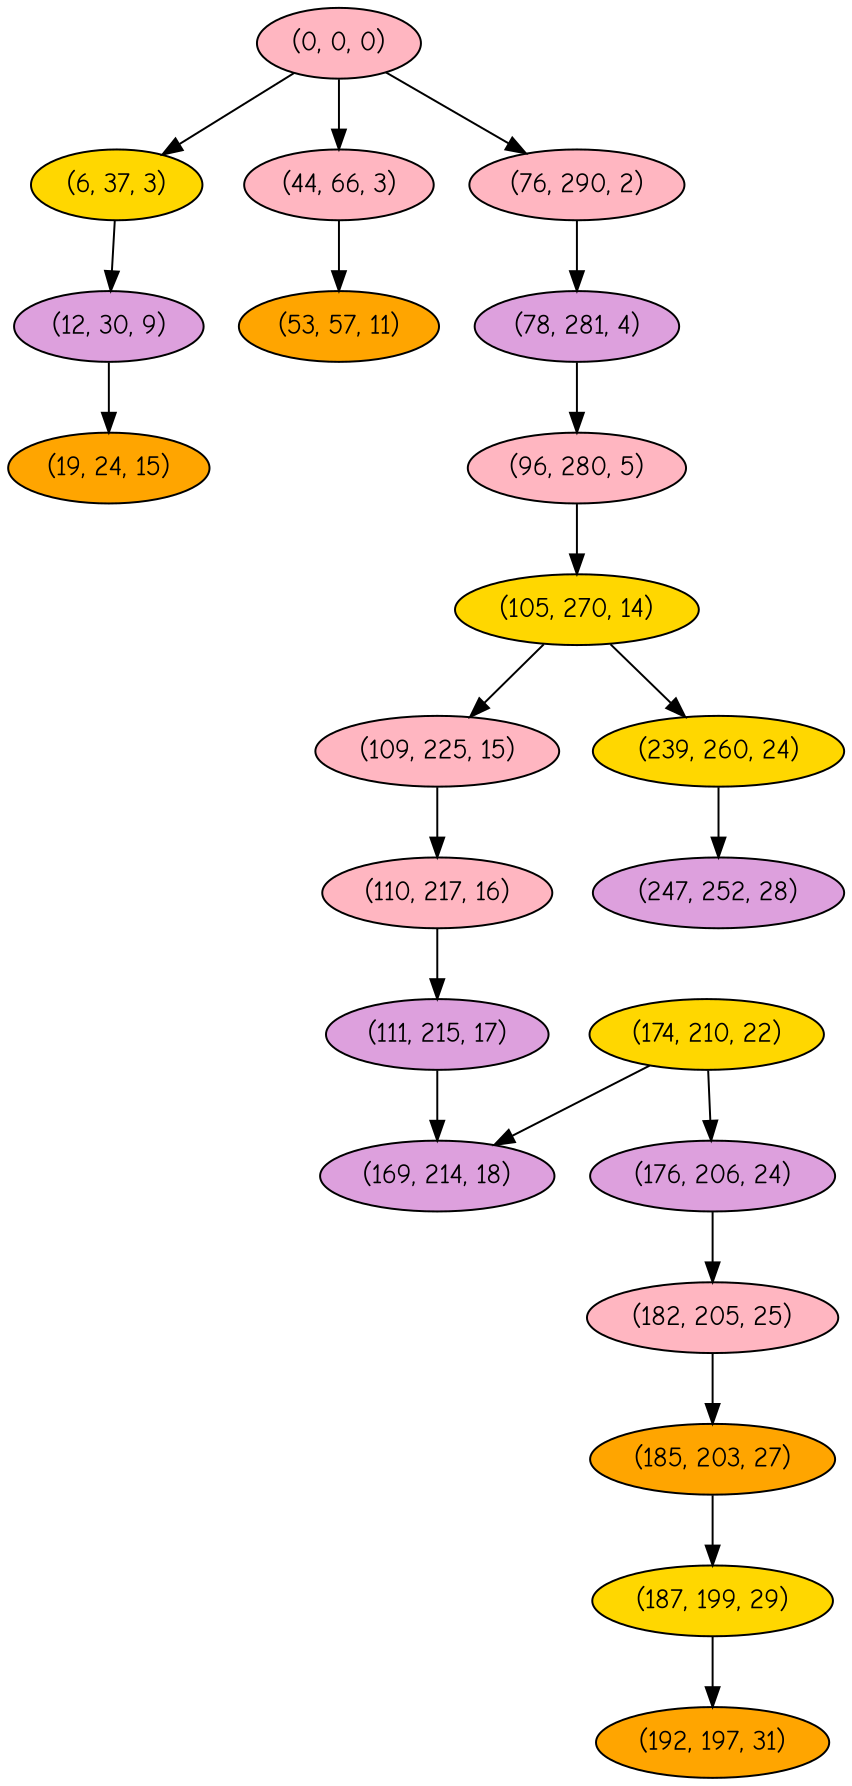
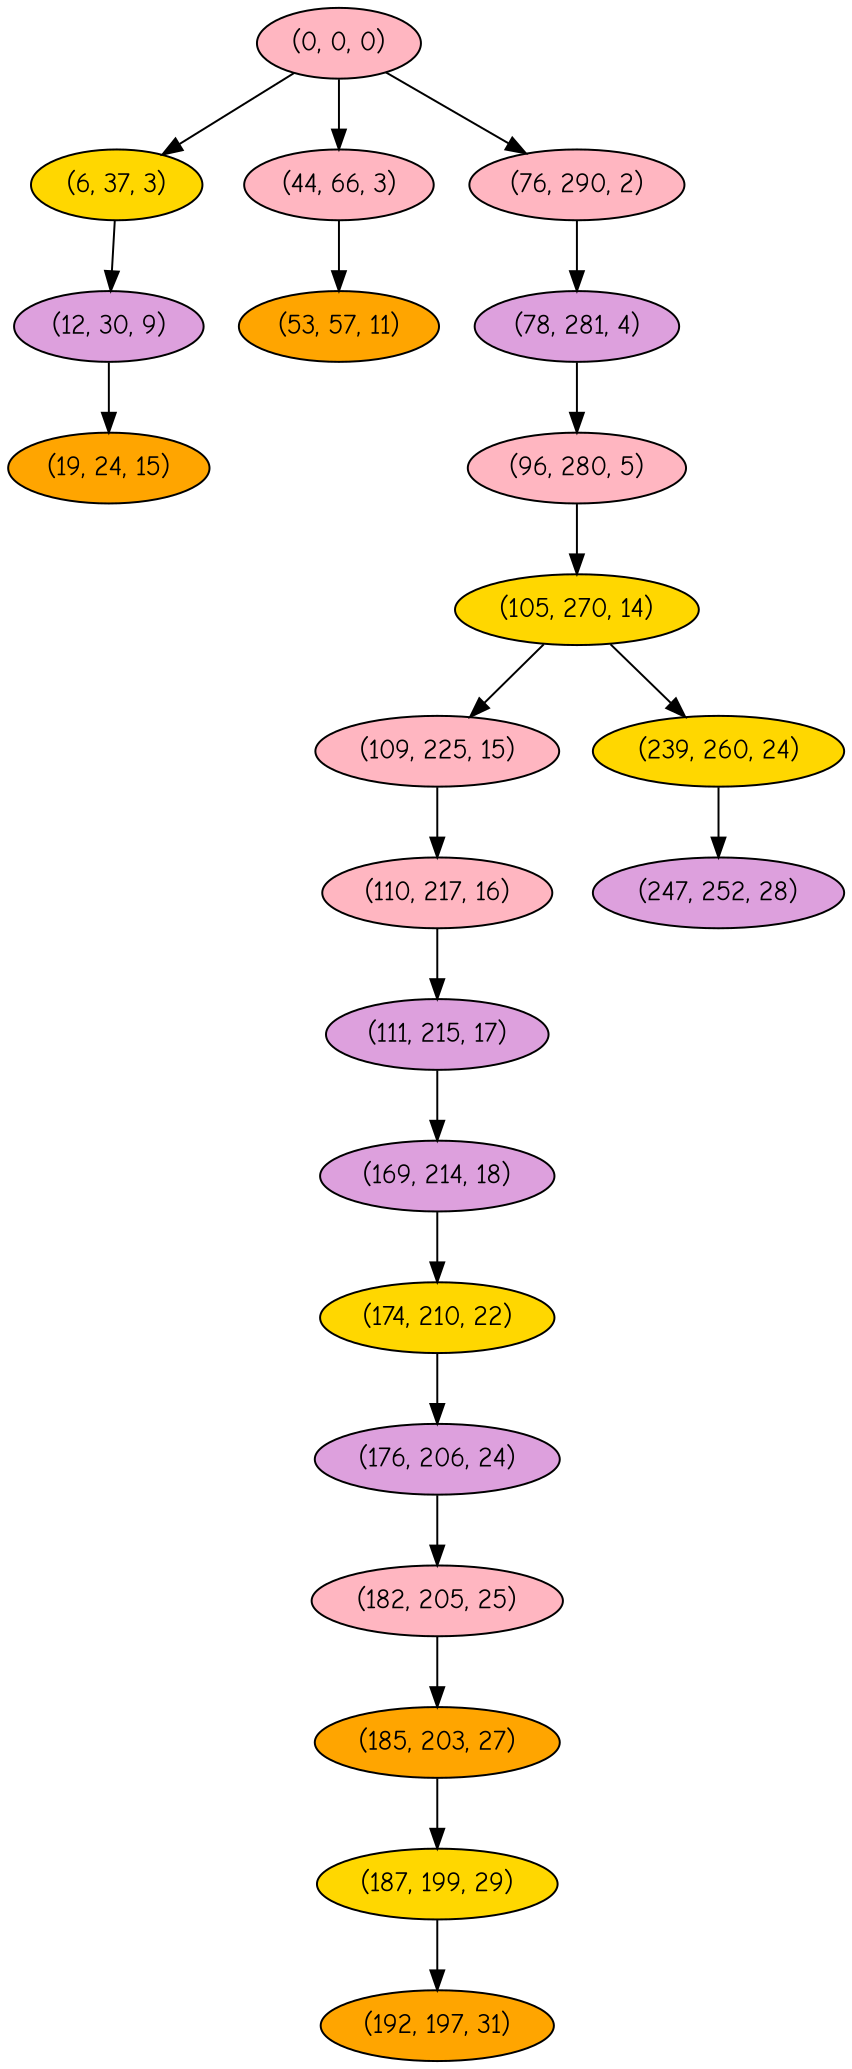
(581, 1101) -> (437, 1237)
